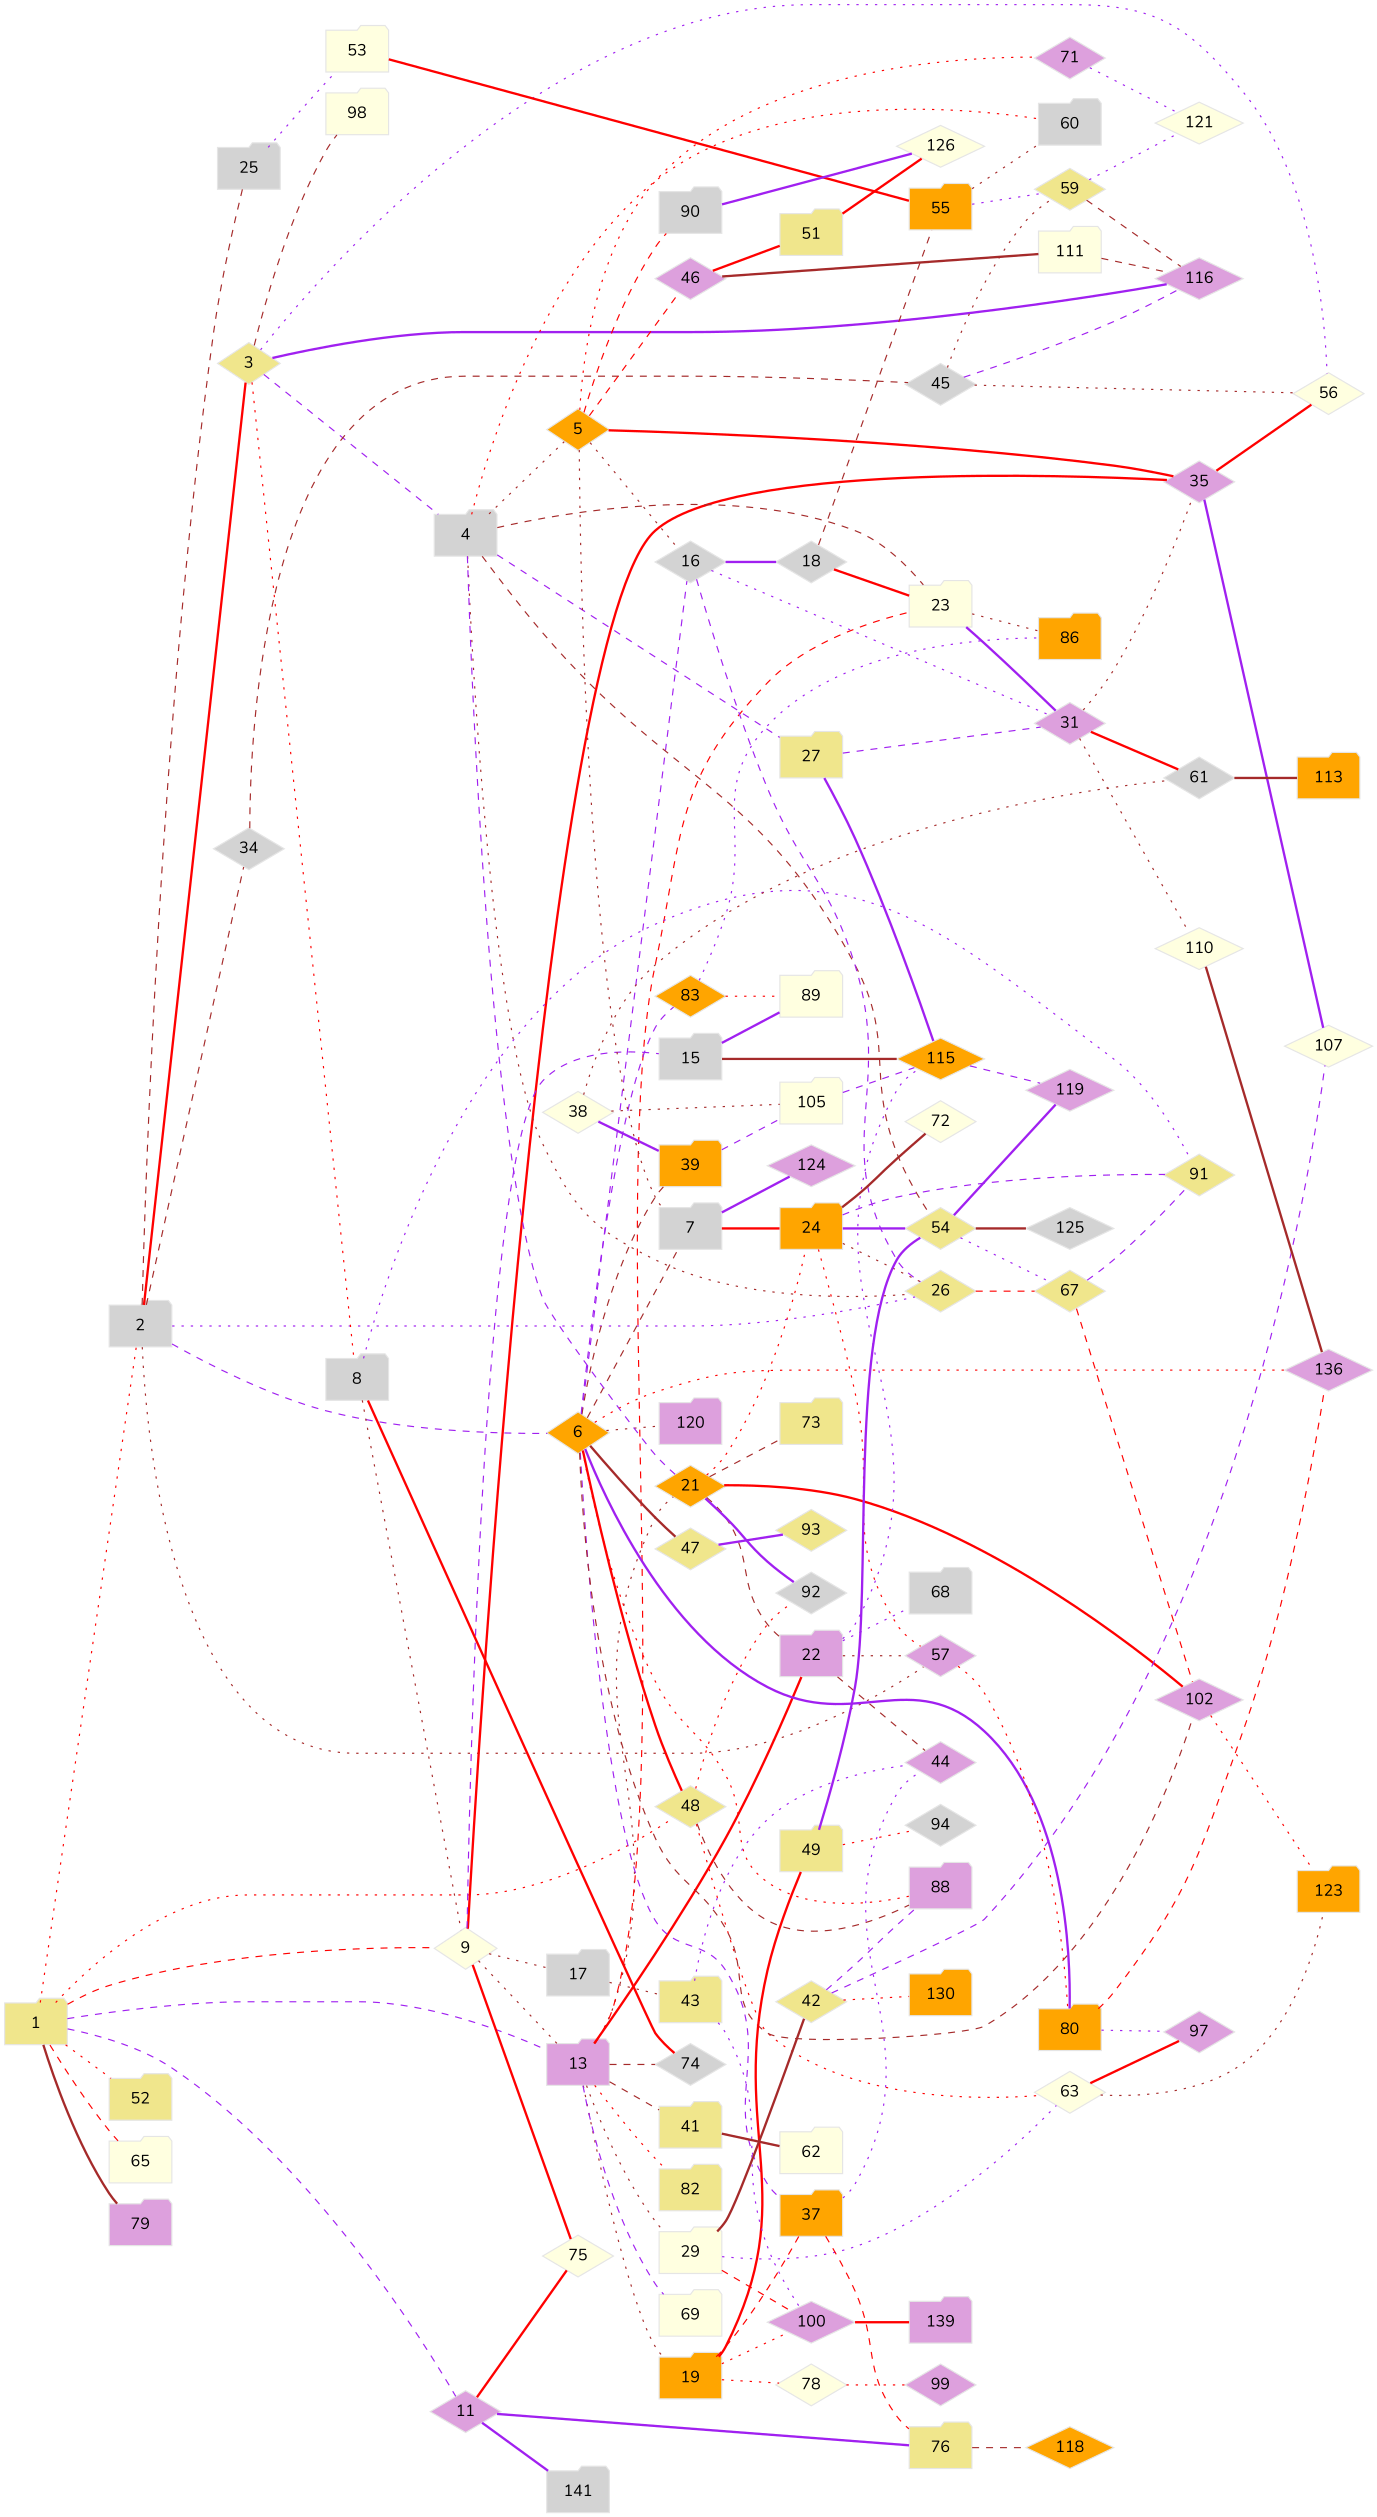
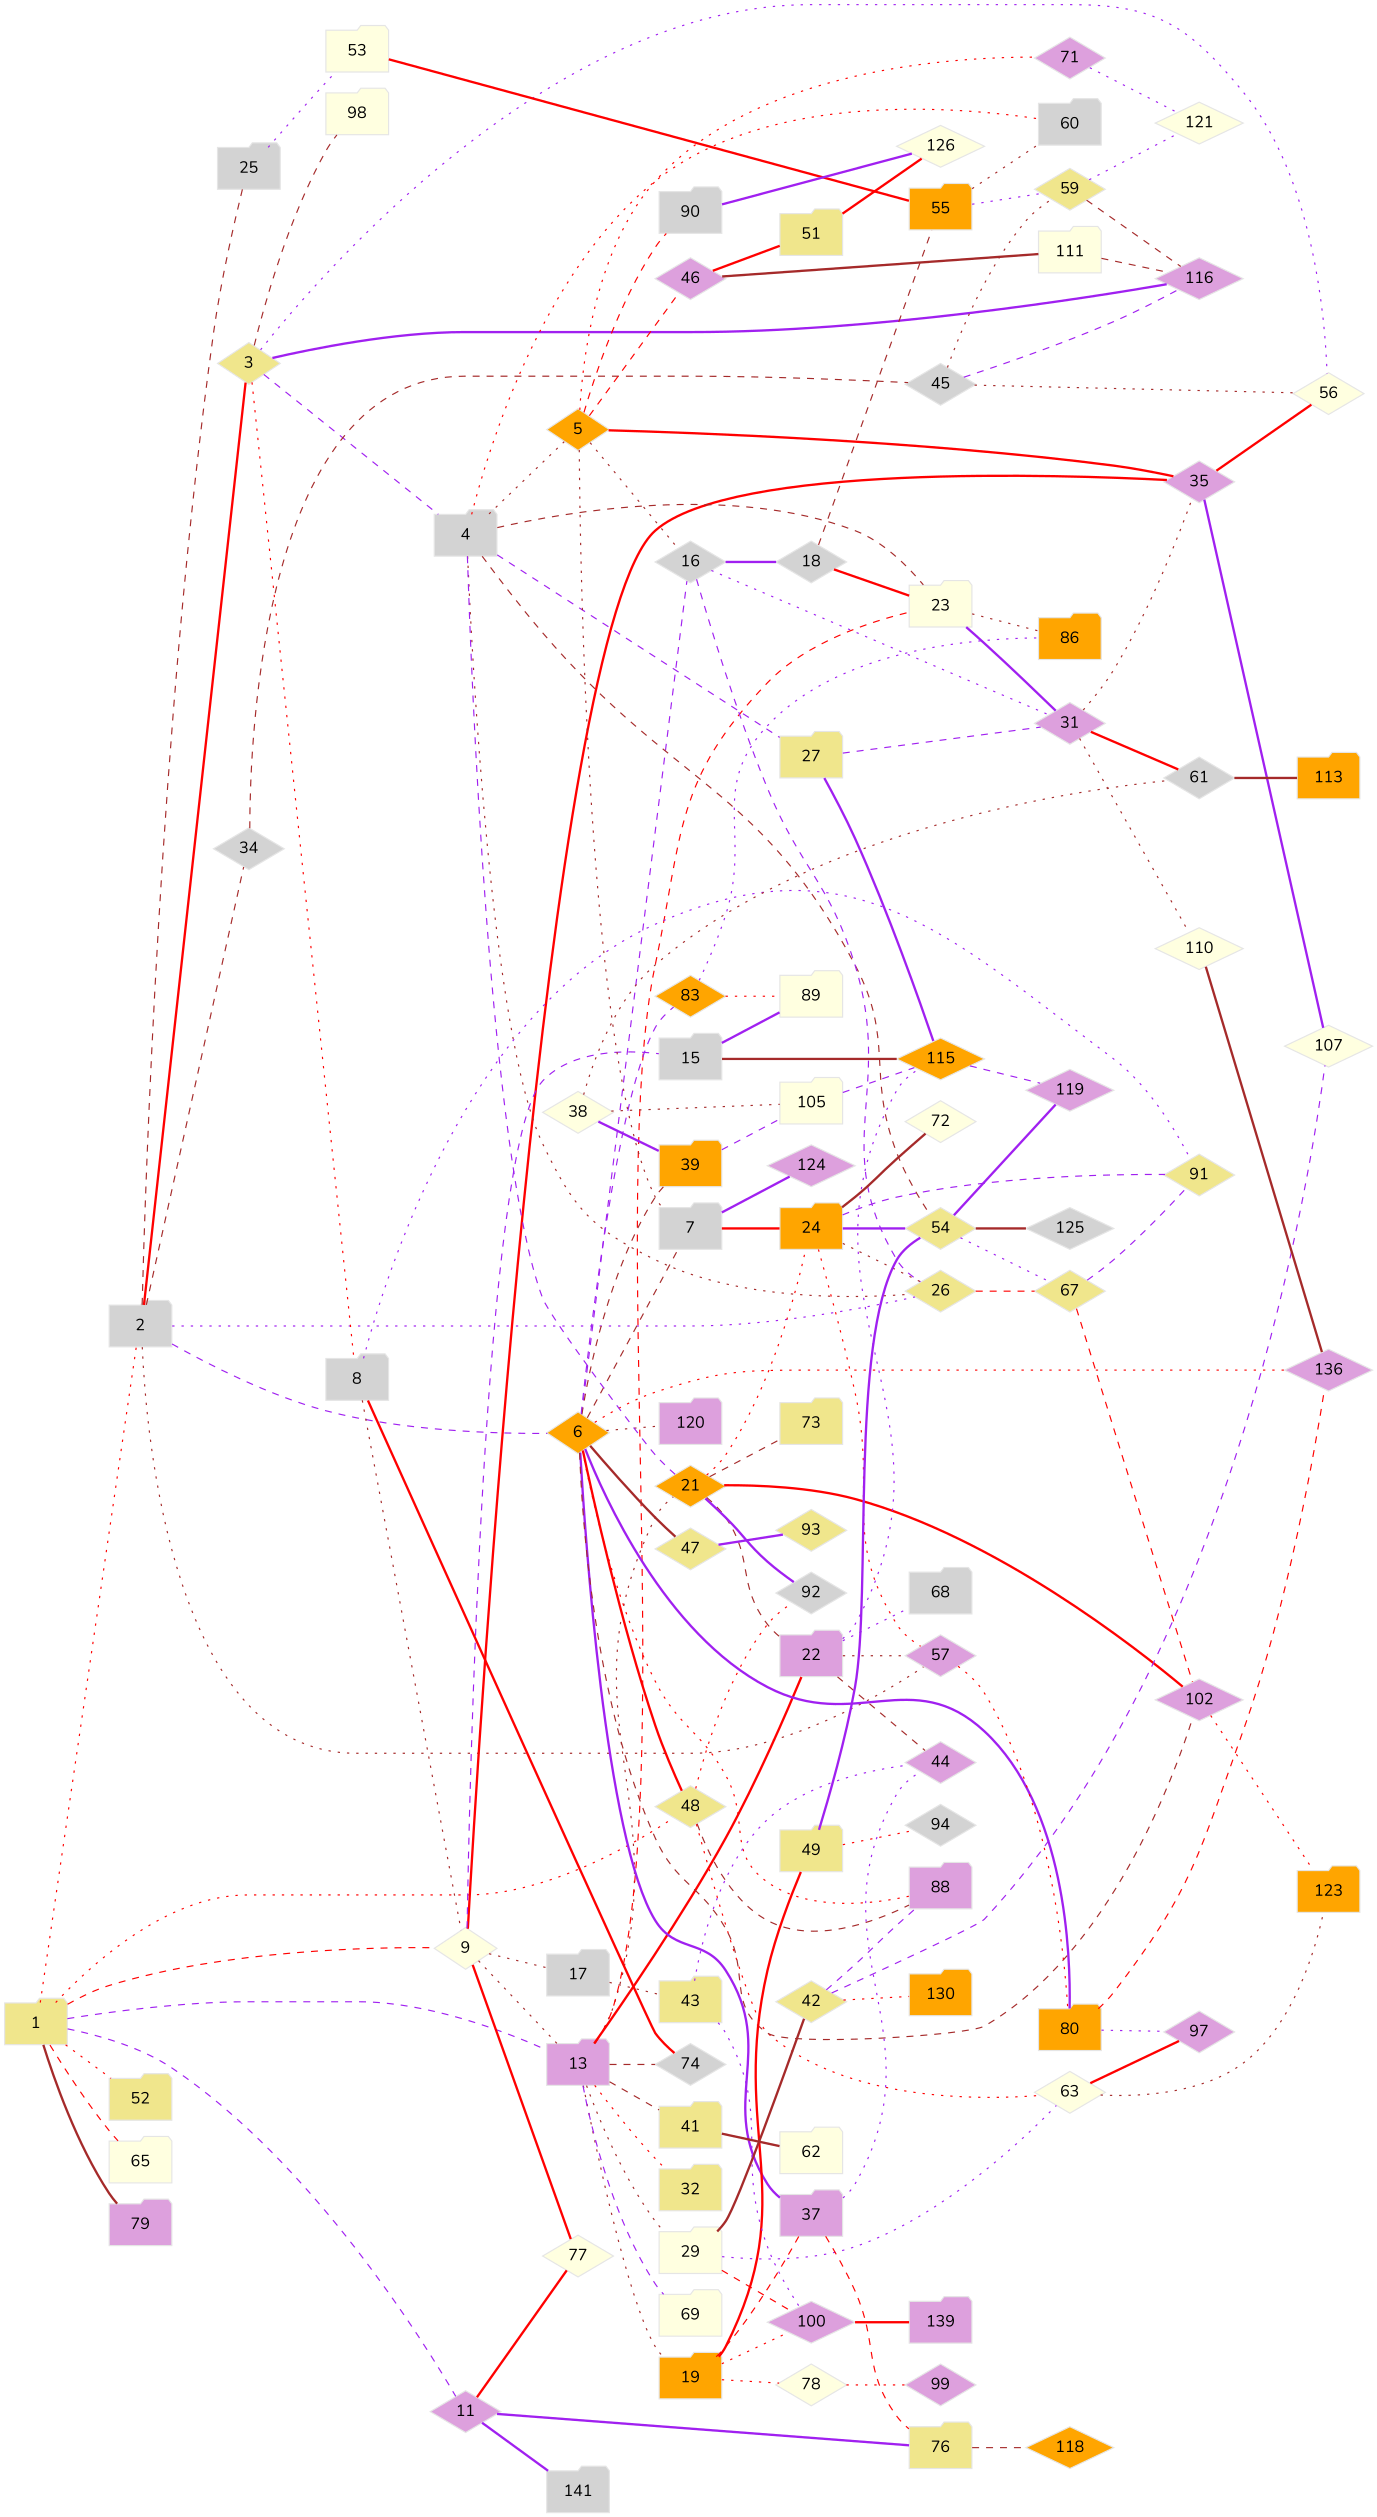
(621, 1812) -> (621, 1812)
(690, 2190) -> (690, 2190)
(811, 2215) -> (811, 2215)
(578, 2256) -> (578, 2256)
